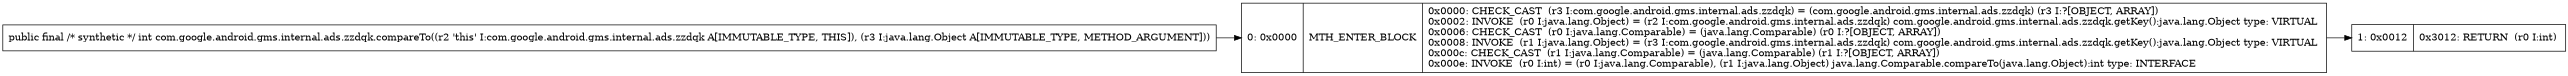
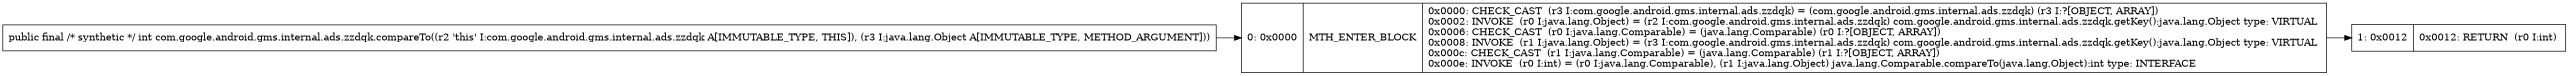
(2490, 38) -> (2490, 38)
